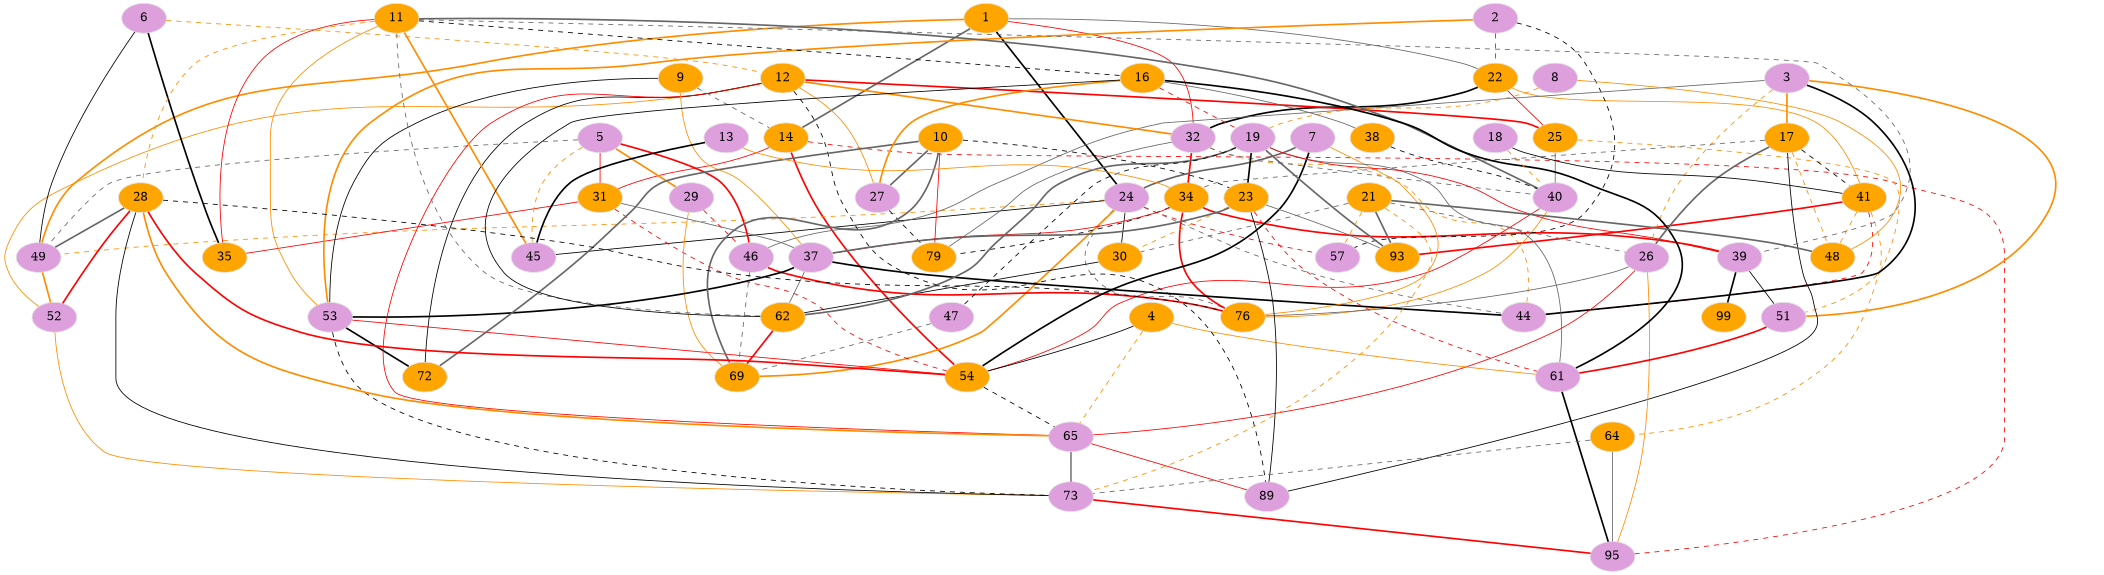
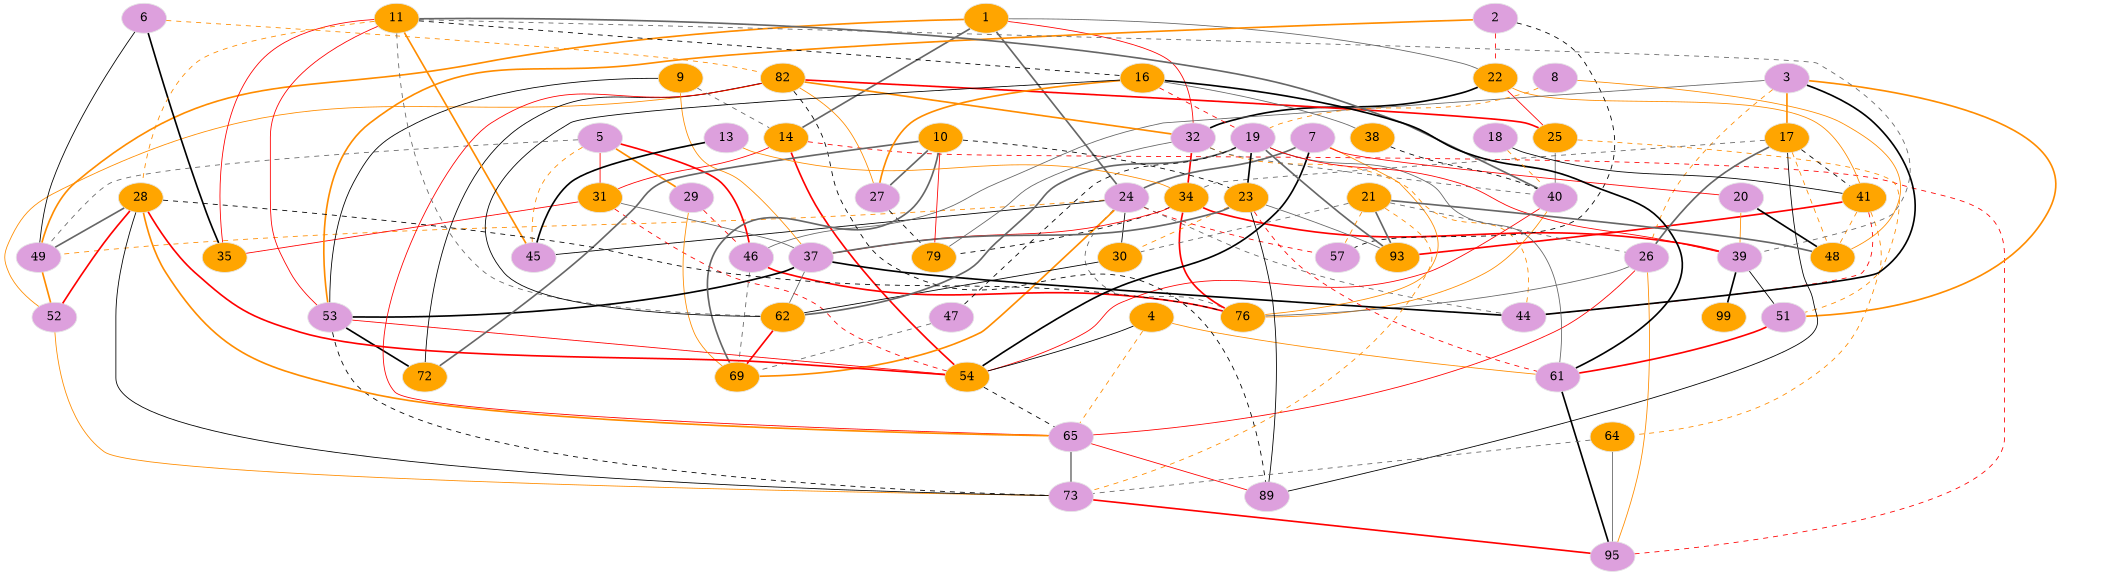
(783, 78) -> (783, 78)
(1057, 108) -> (1057, 108)
(270, 147) -> (270, 147)
none -> (1741, 198)
